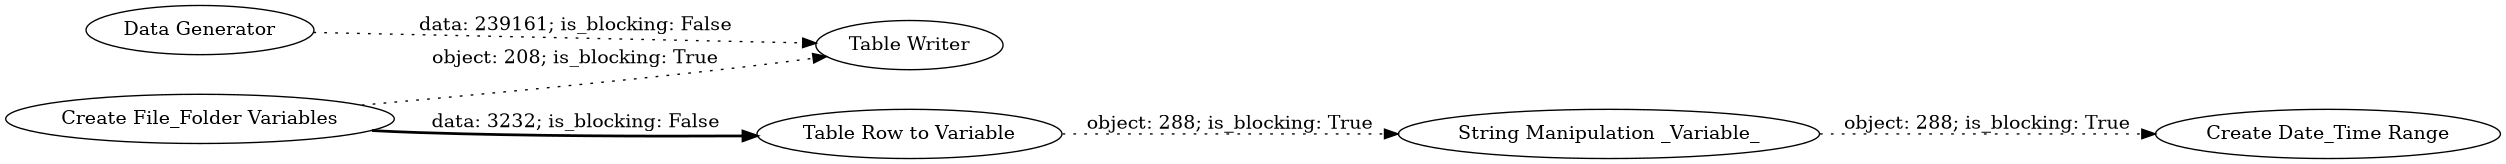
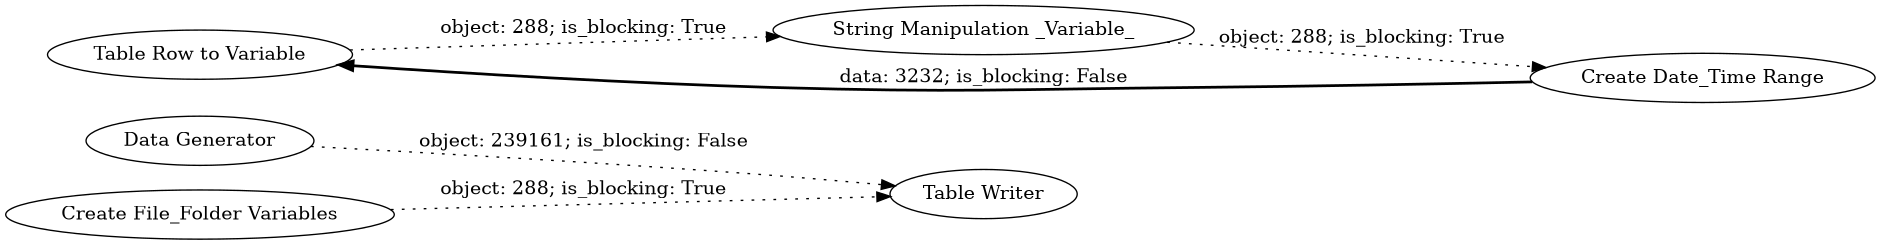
(576, 25) -> (584, 141)
(576, 58) -> (584, 189)
(557, 135) -> (942, 90)
